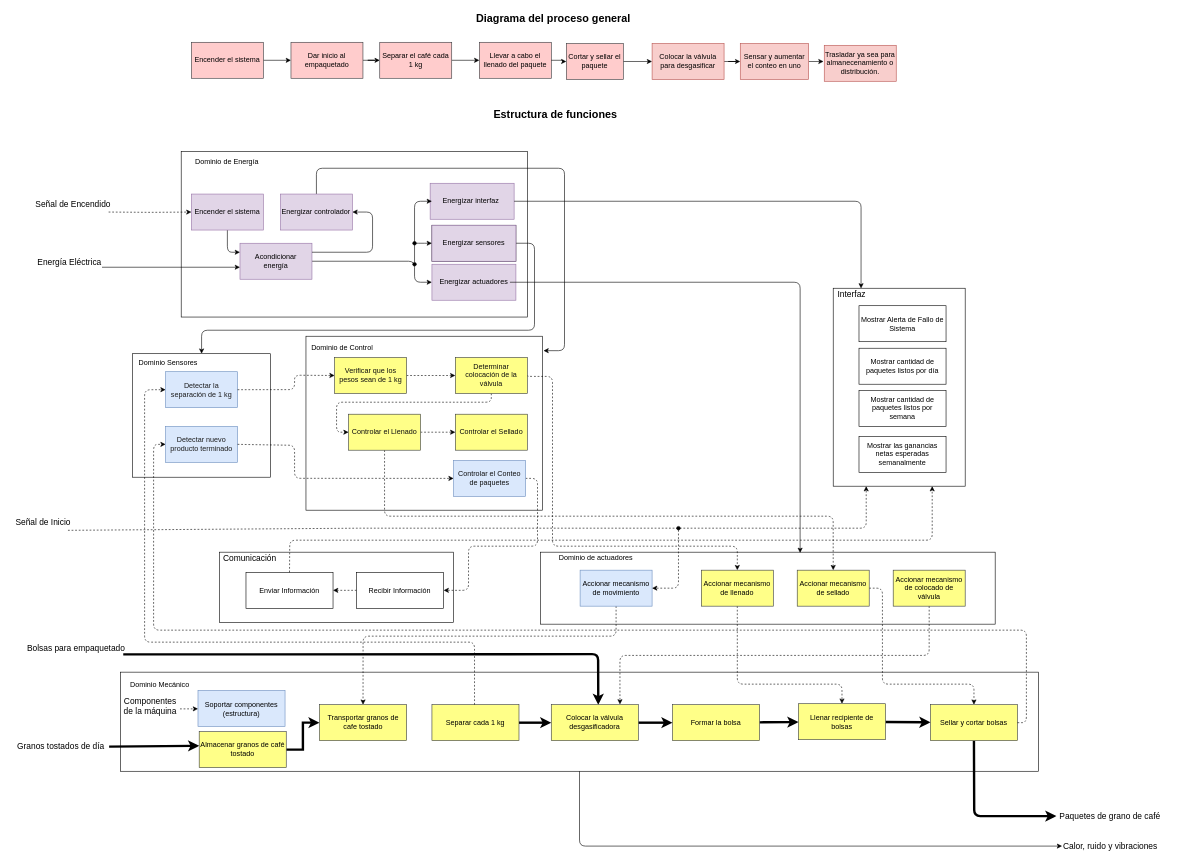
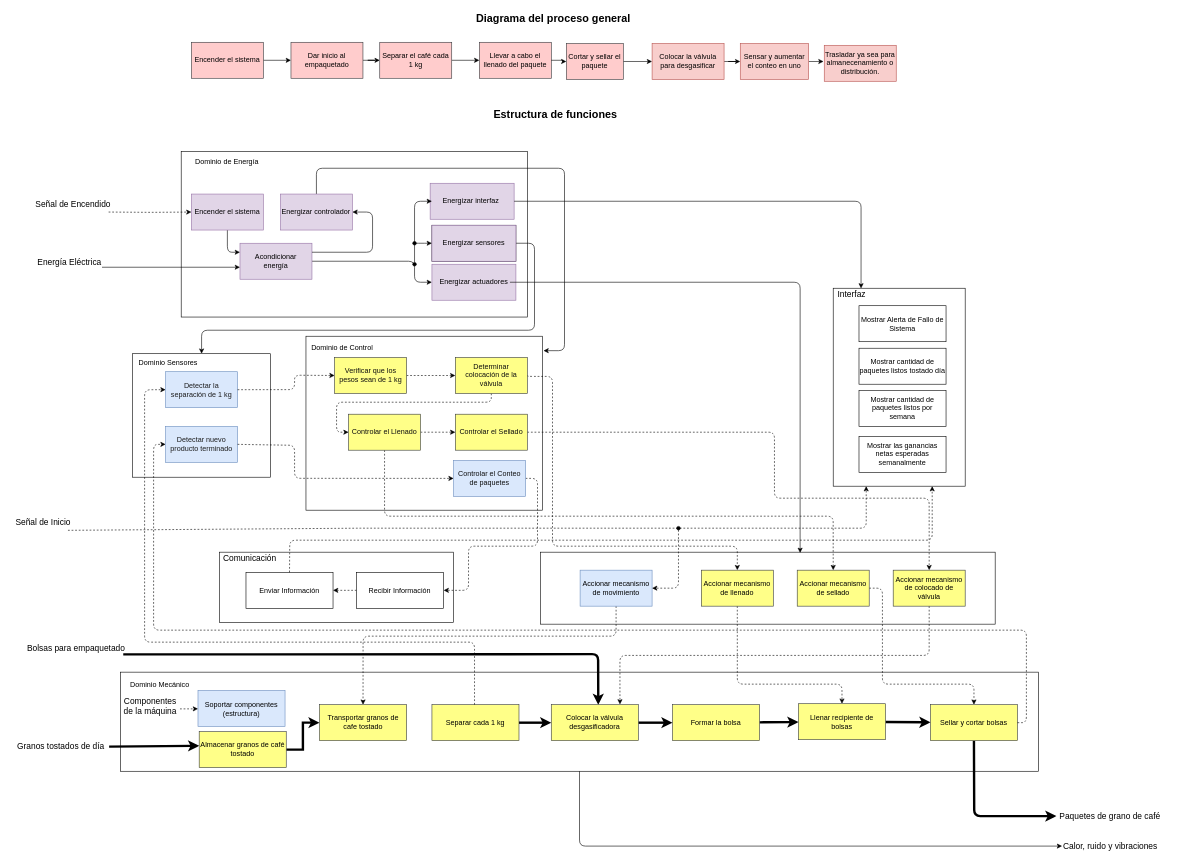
(902, 366) -> (902, 366)
none -> (774, 465)
(596, 558) -> none
